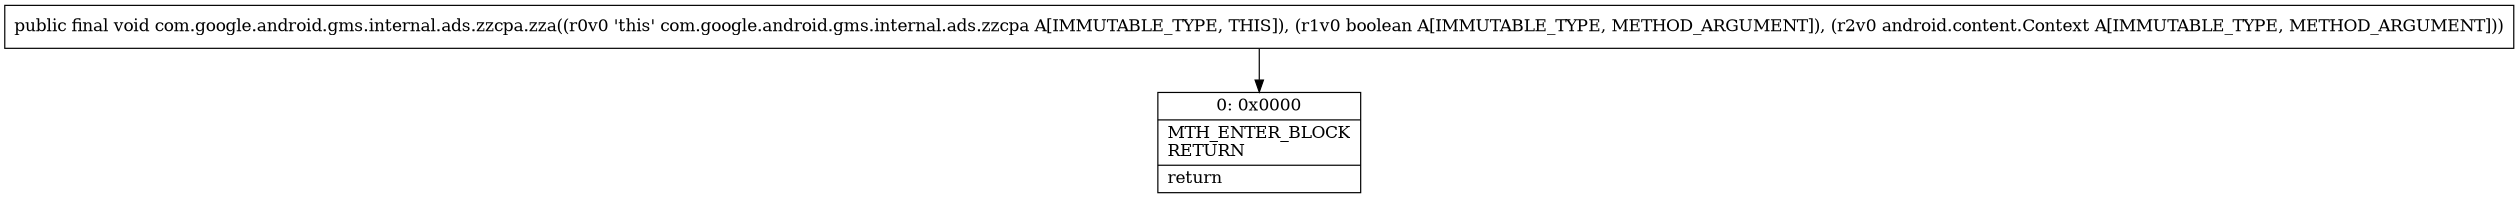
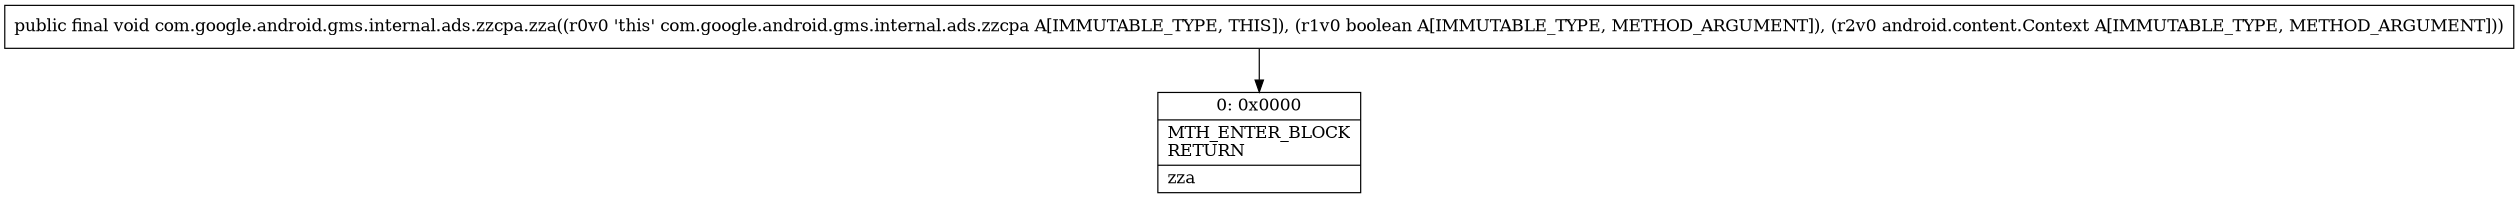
(1195, 178) -> (1182, 178)
